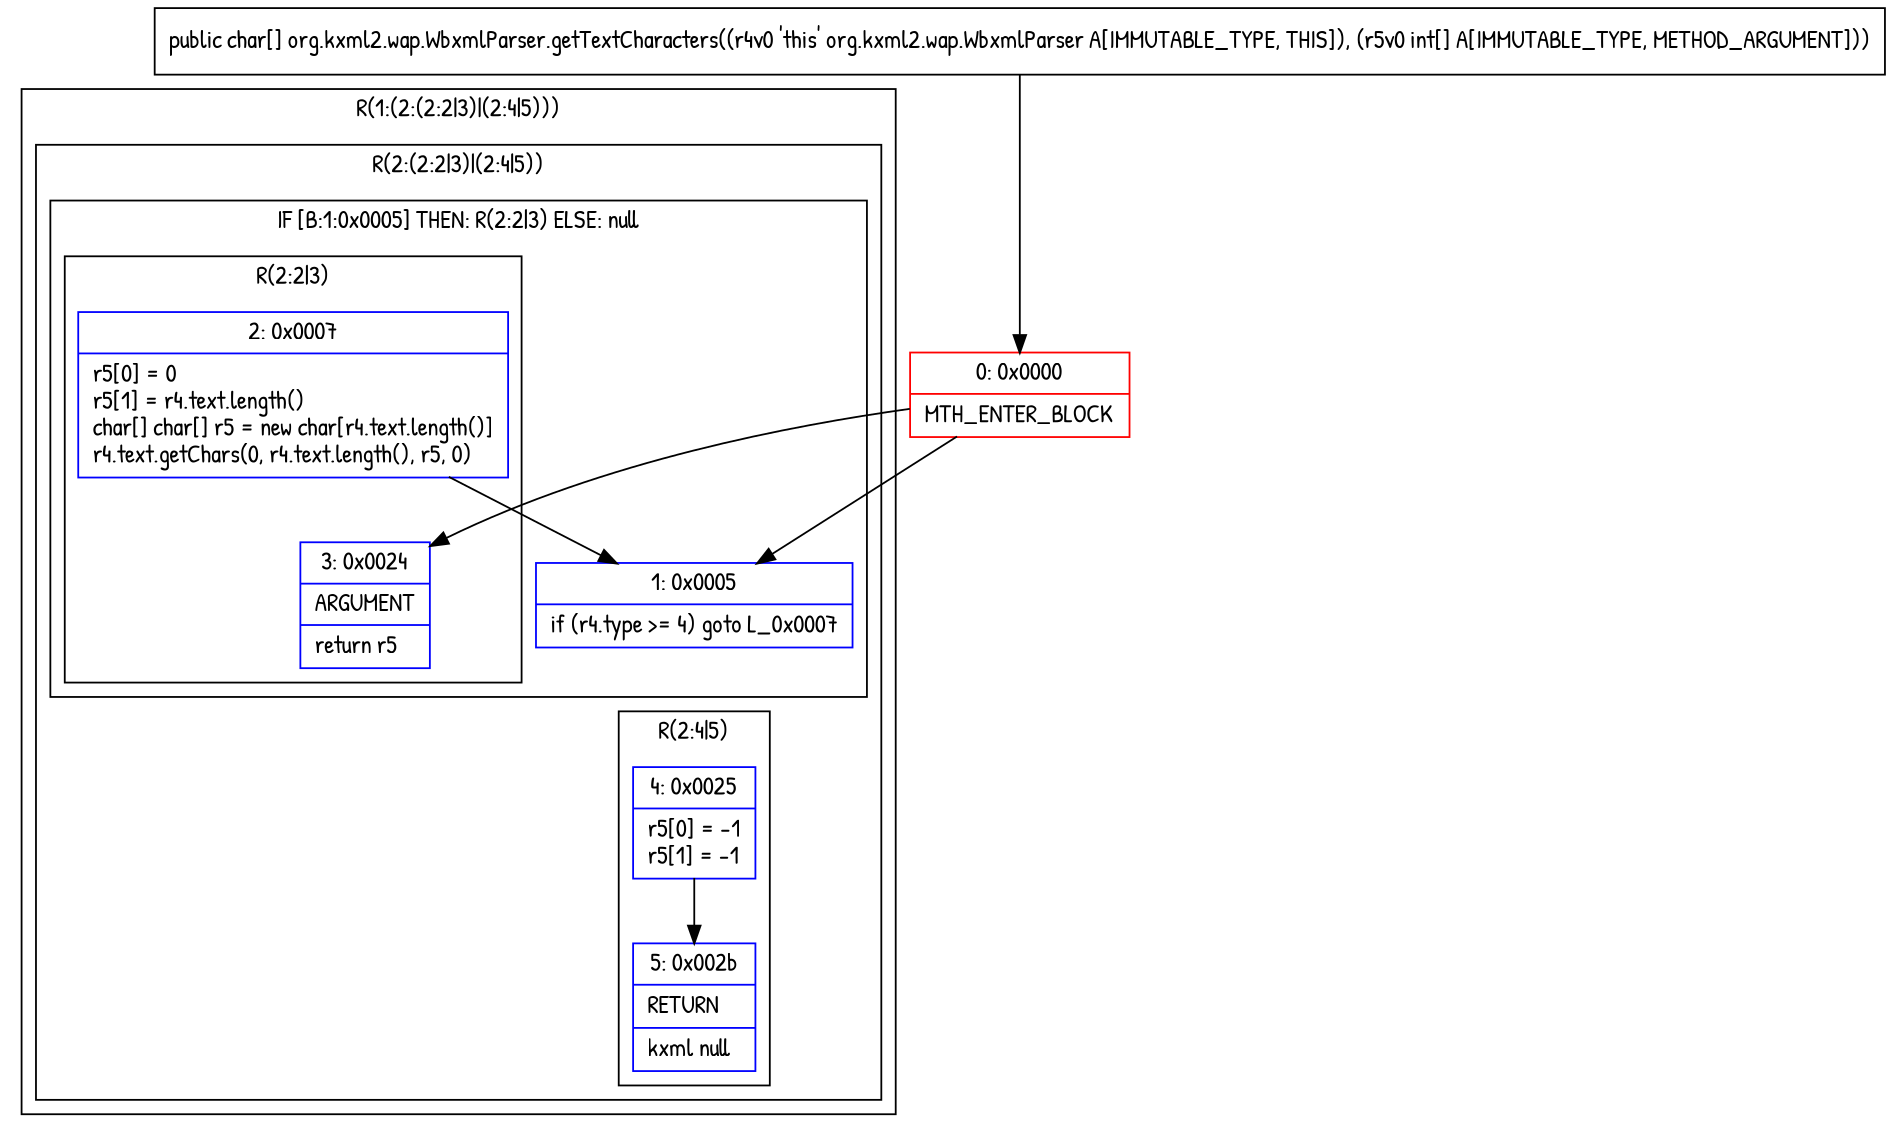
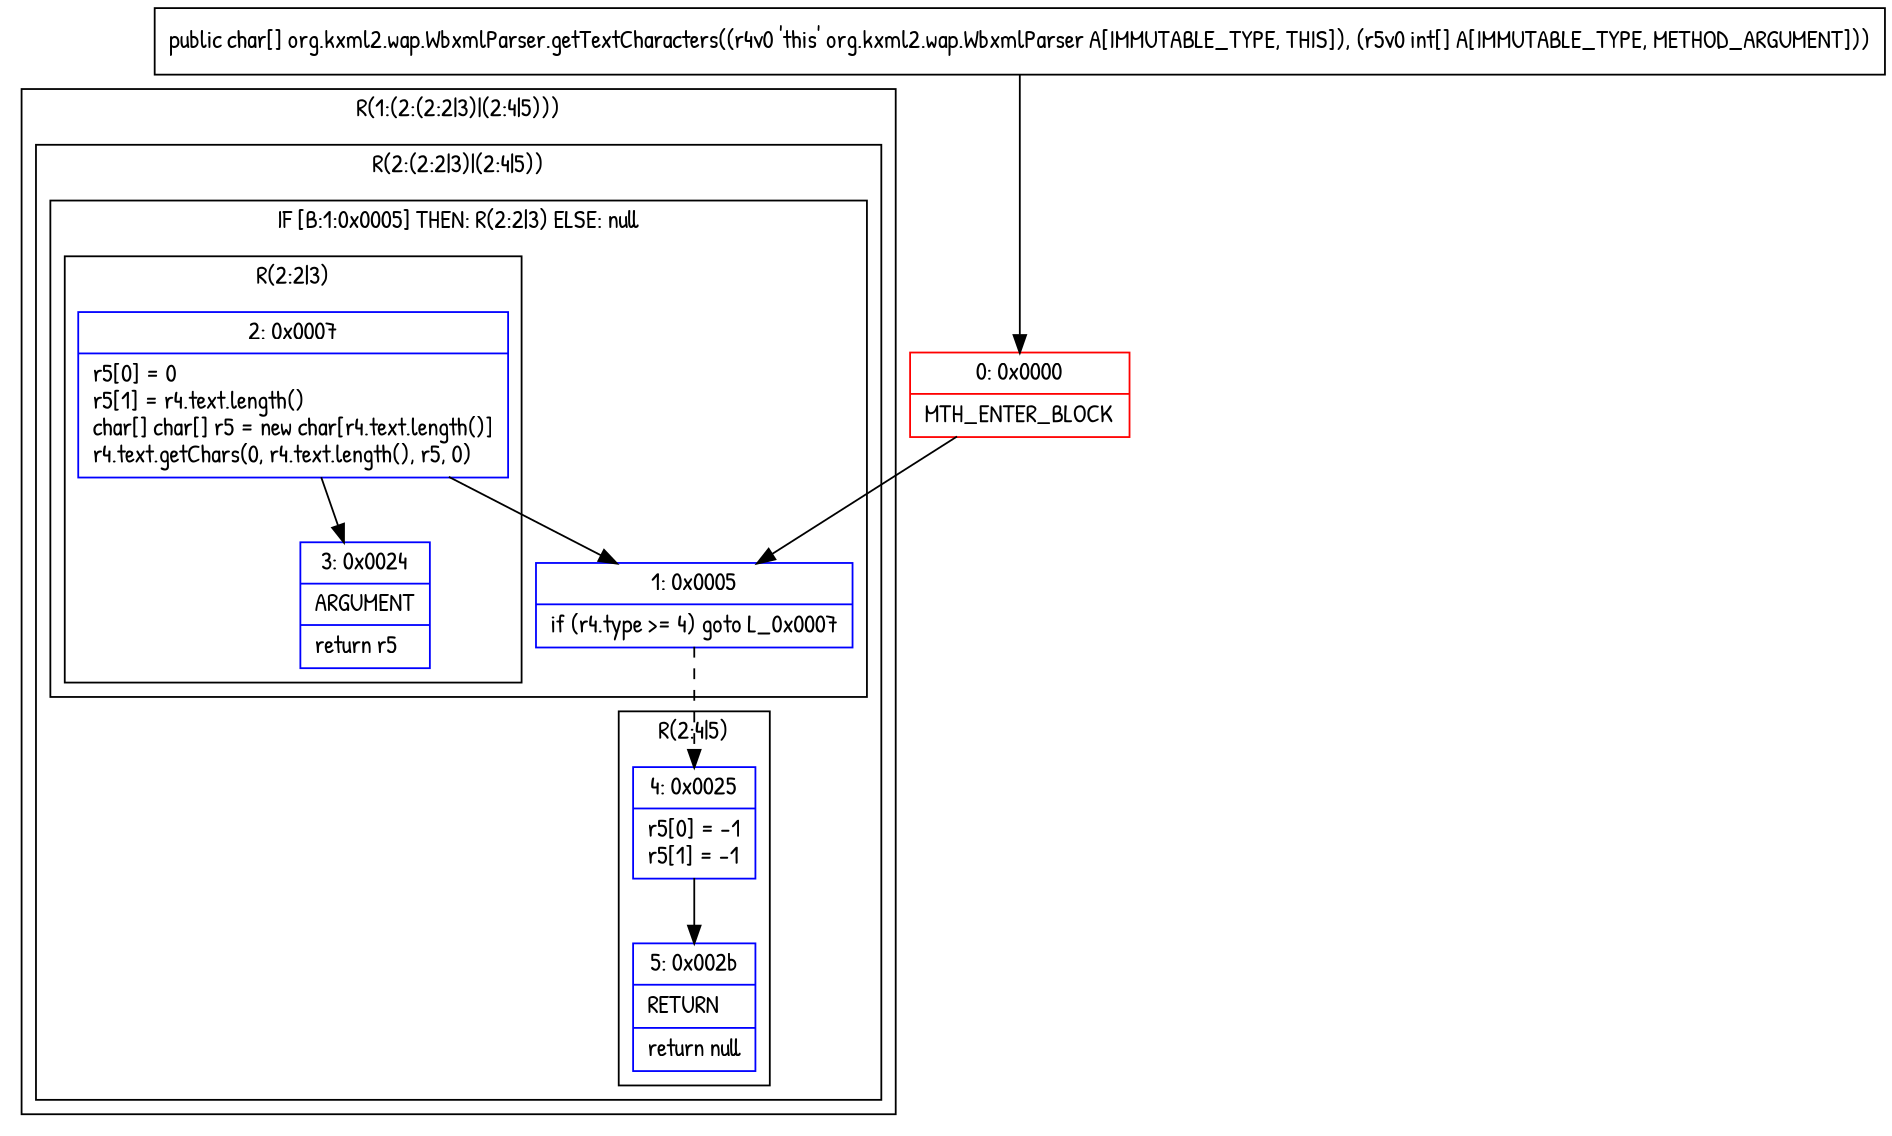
(673, 456) -> (330, 501)
none -> (694, 685)
(689, 1049) -> (694, 1049)
